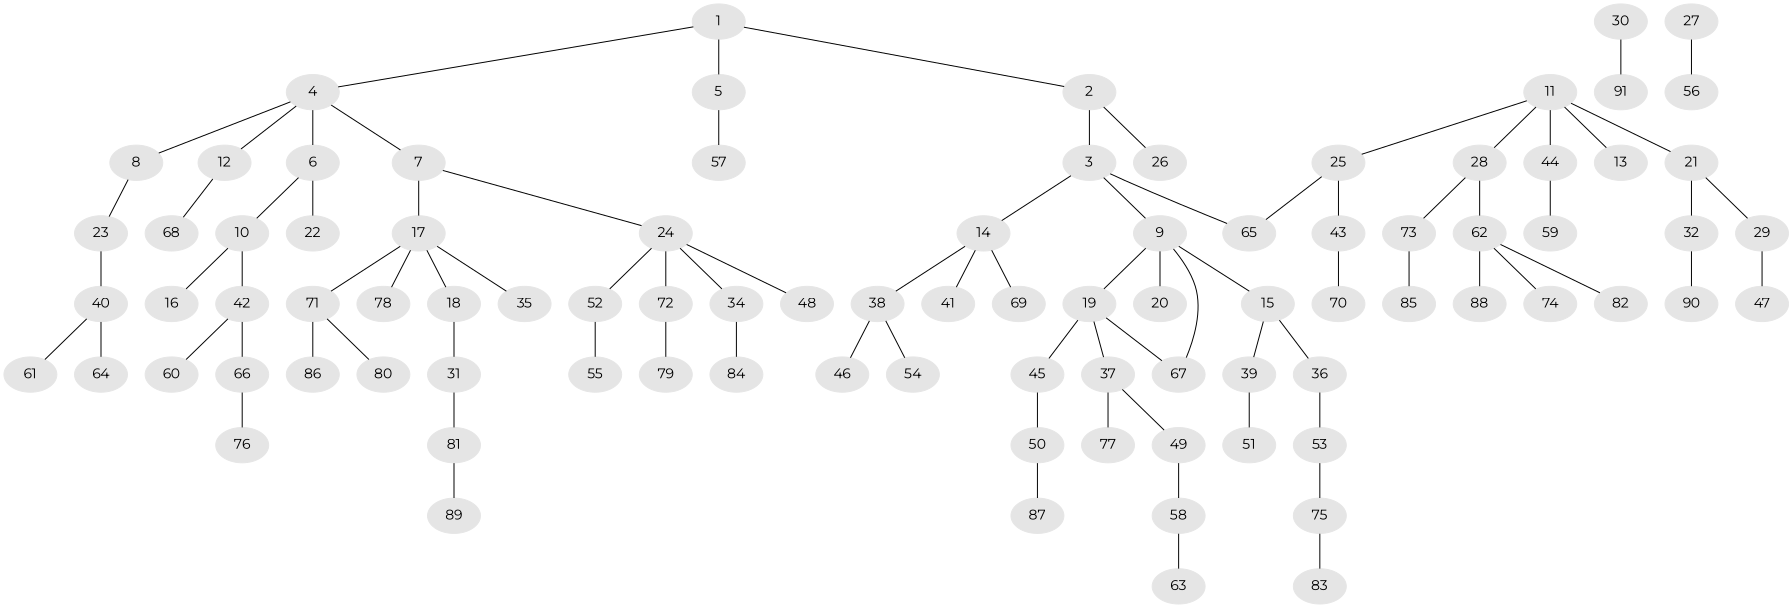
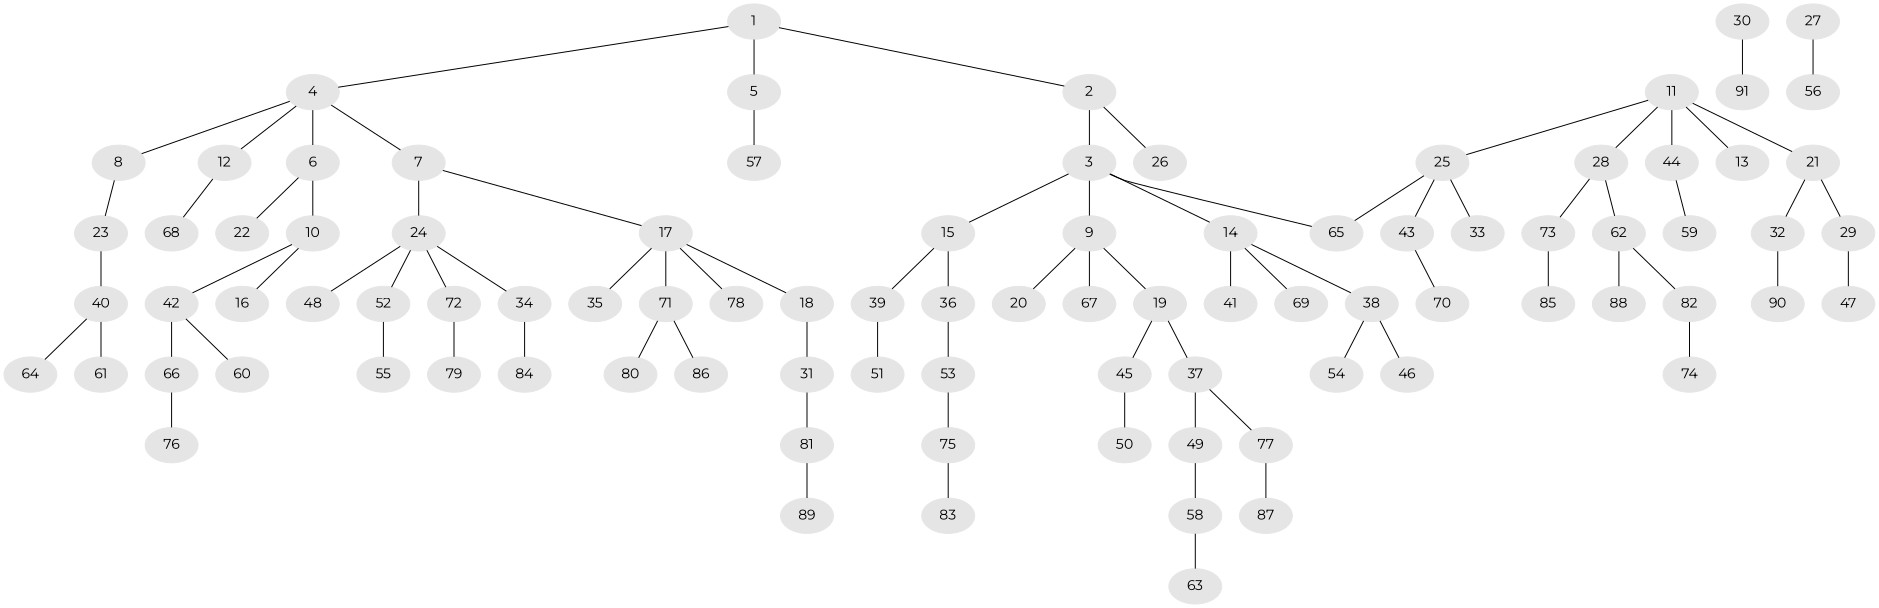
none -> (1478, 233)
(1214, 269) -> (1019, 198)
(1515, 269) -> (1689, 339)
(1134, 339) -> none
(1037, 481) -> (1266, 481)
